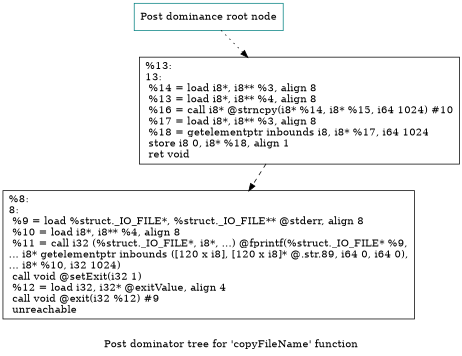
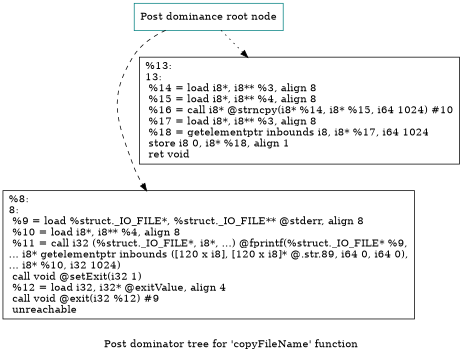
(231, 99) -> (231, 99)
(259, 174) -> (118, 100)
